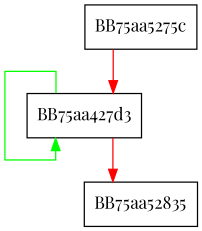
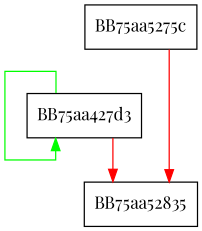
(113, 65) -> (169, 110)
